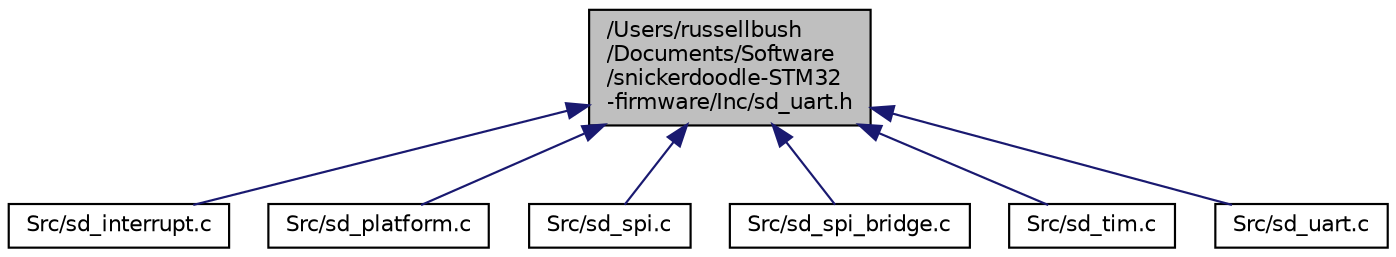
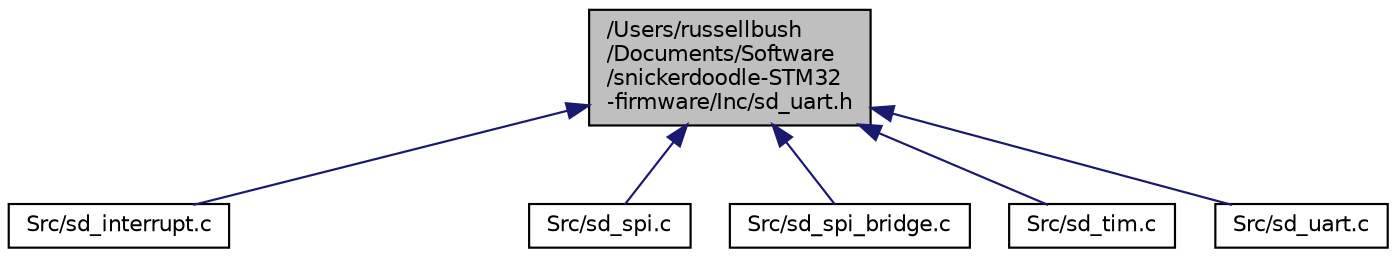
(379, 226) -> none
